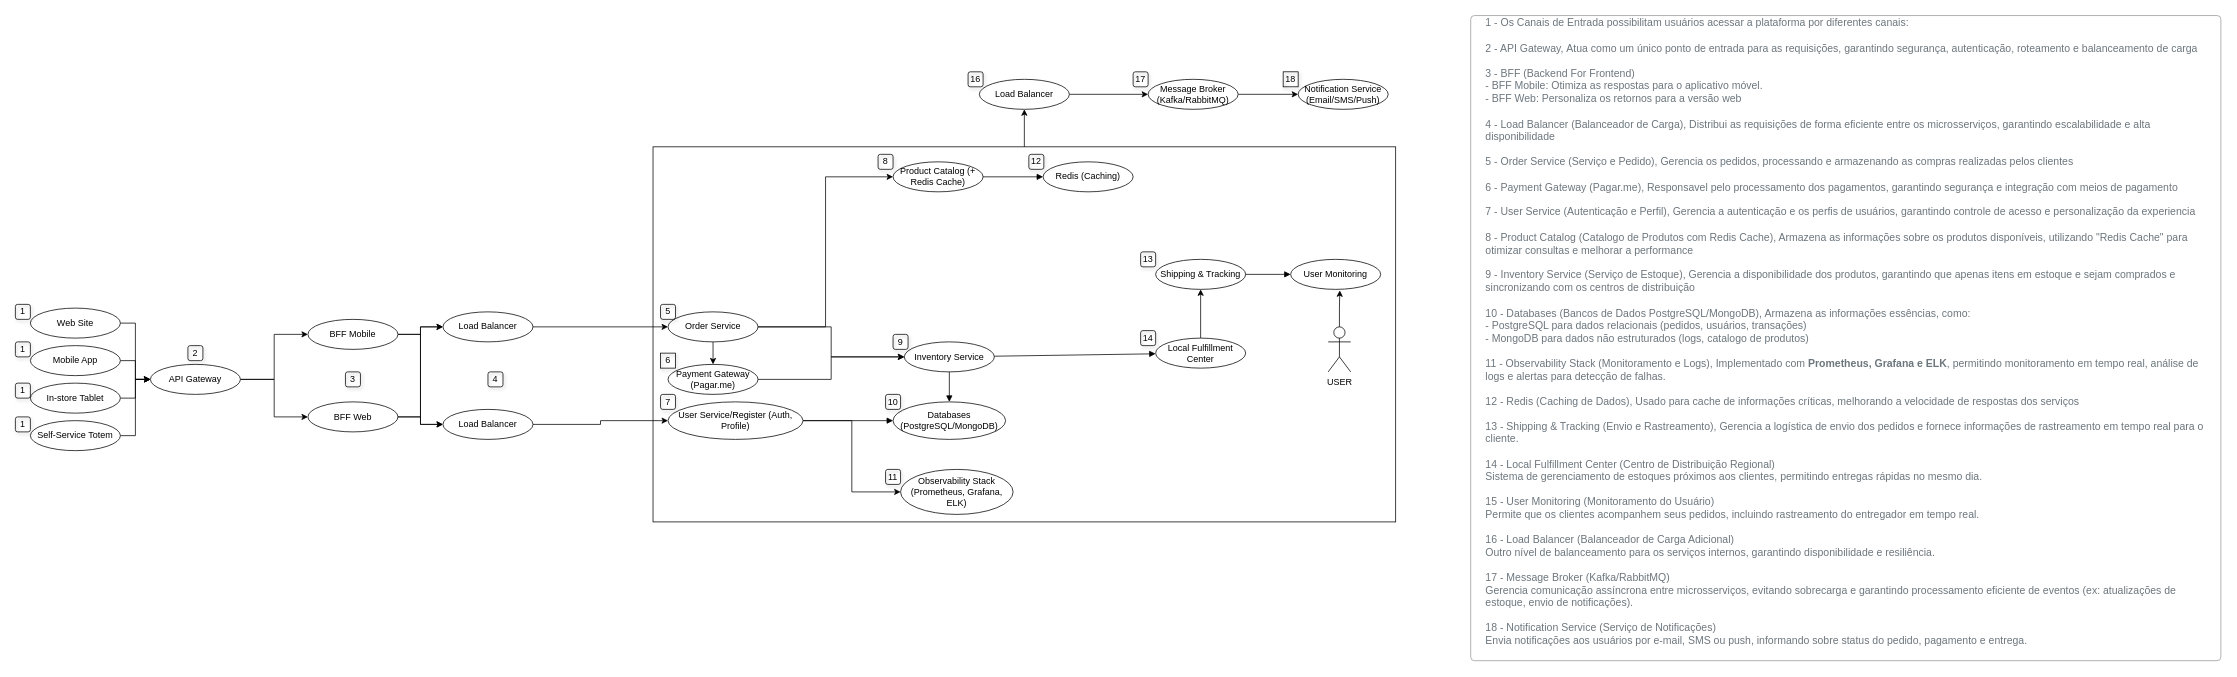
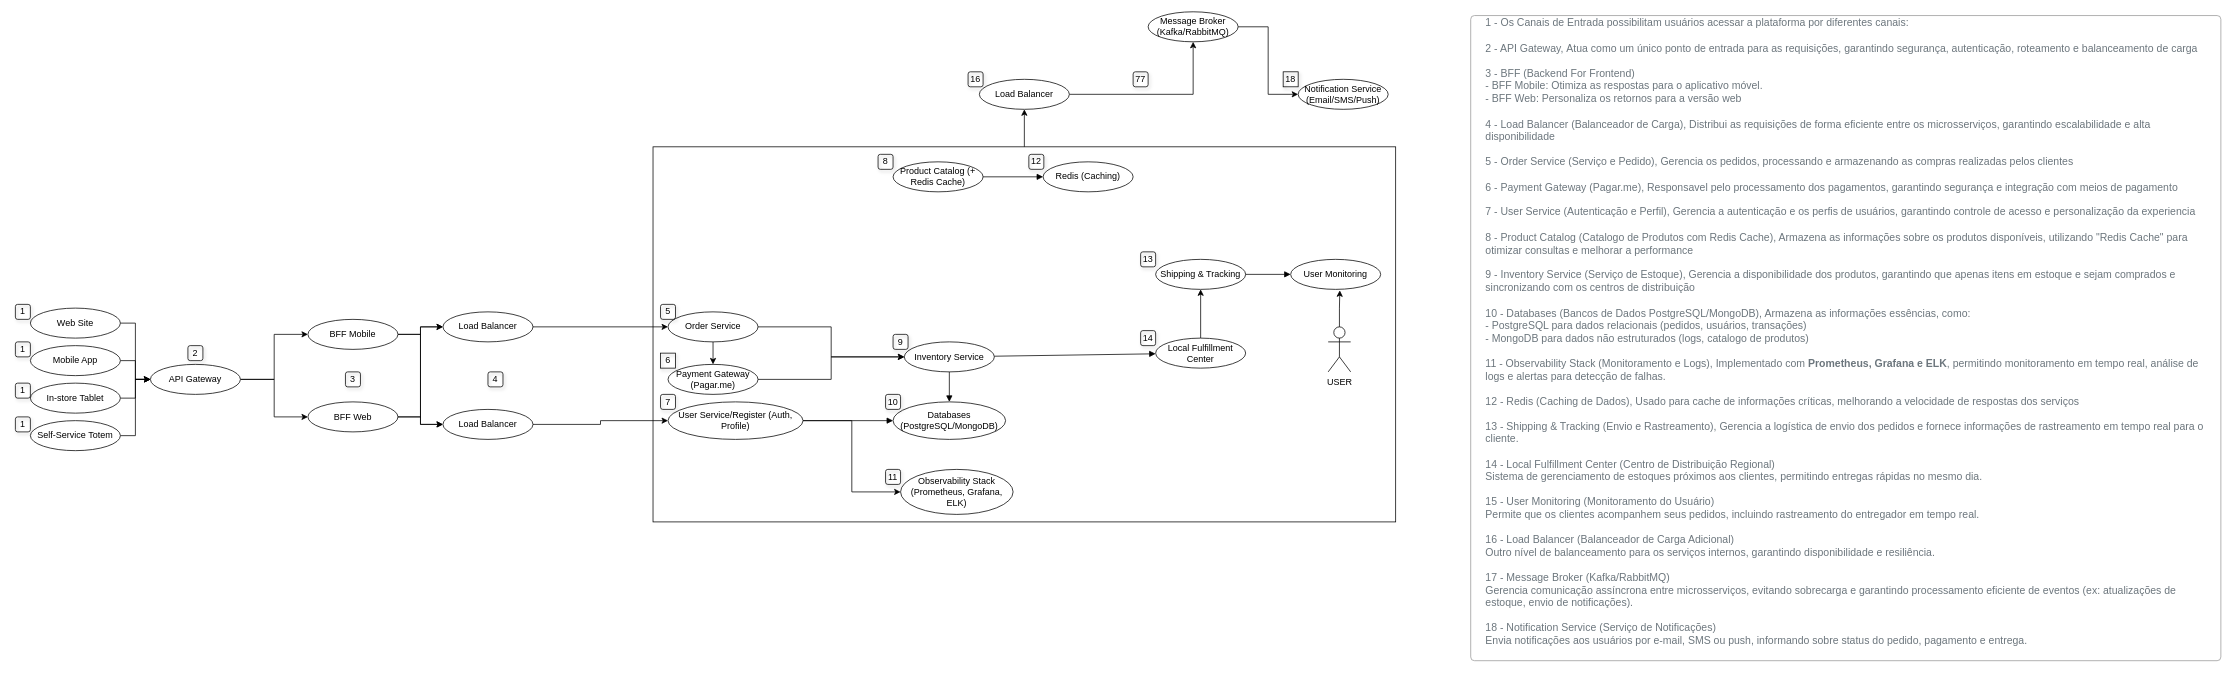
(1140, 79) -> (1140, 79)
(1193, 94) -> (1193, 27)
(825, 220) -> none
